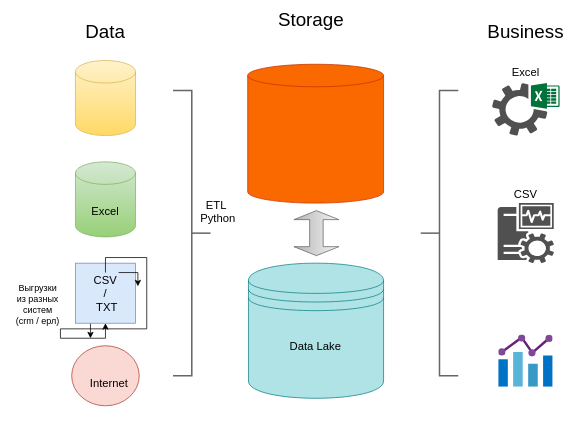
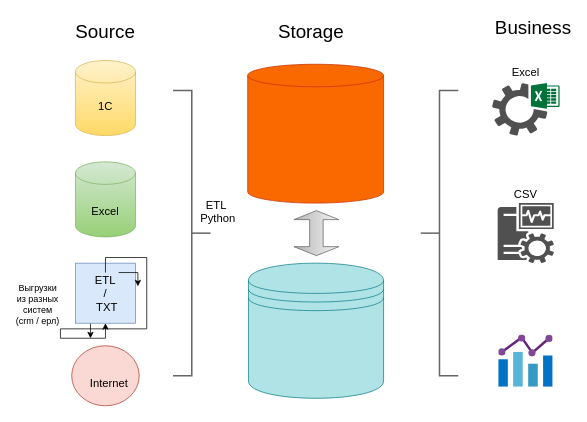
(311, 19) -> (311, 30)
(105, 30) -> (105, 30)
(525, 30) -> (533, 27)
none -> (105, 105)
(105, 293) -> (105, 293)
(315, 346) -> none
